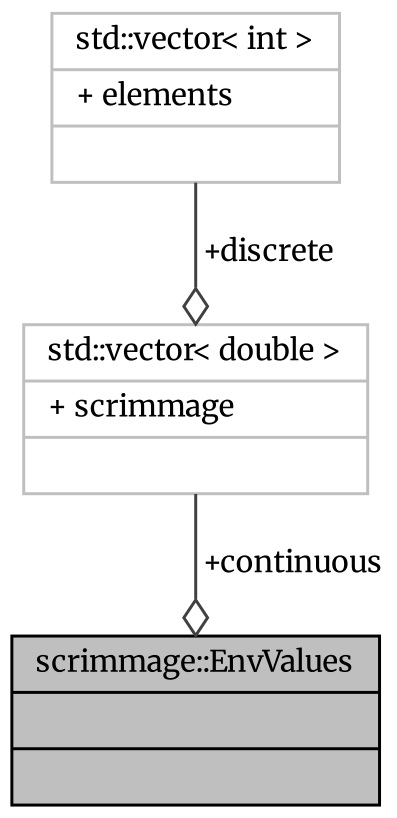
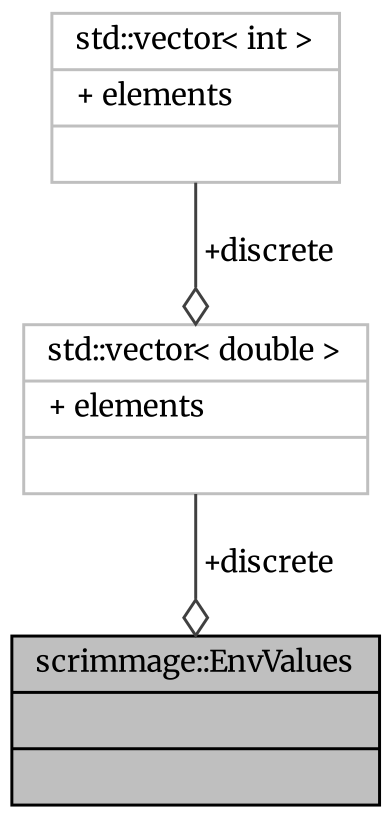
(142, 408) -> (128, 408)
(291, 565) -> (265, 565)
